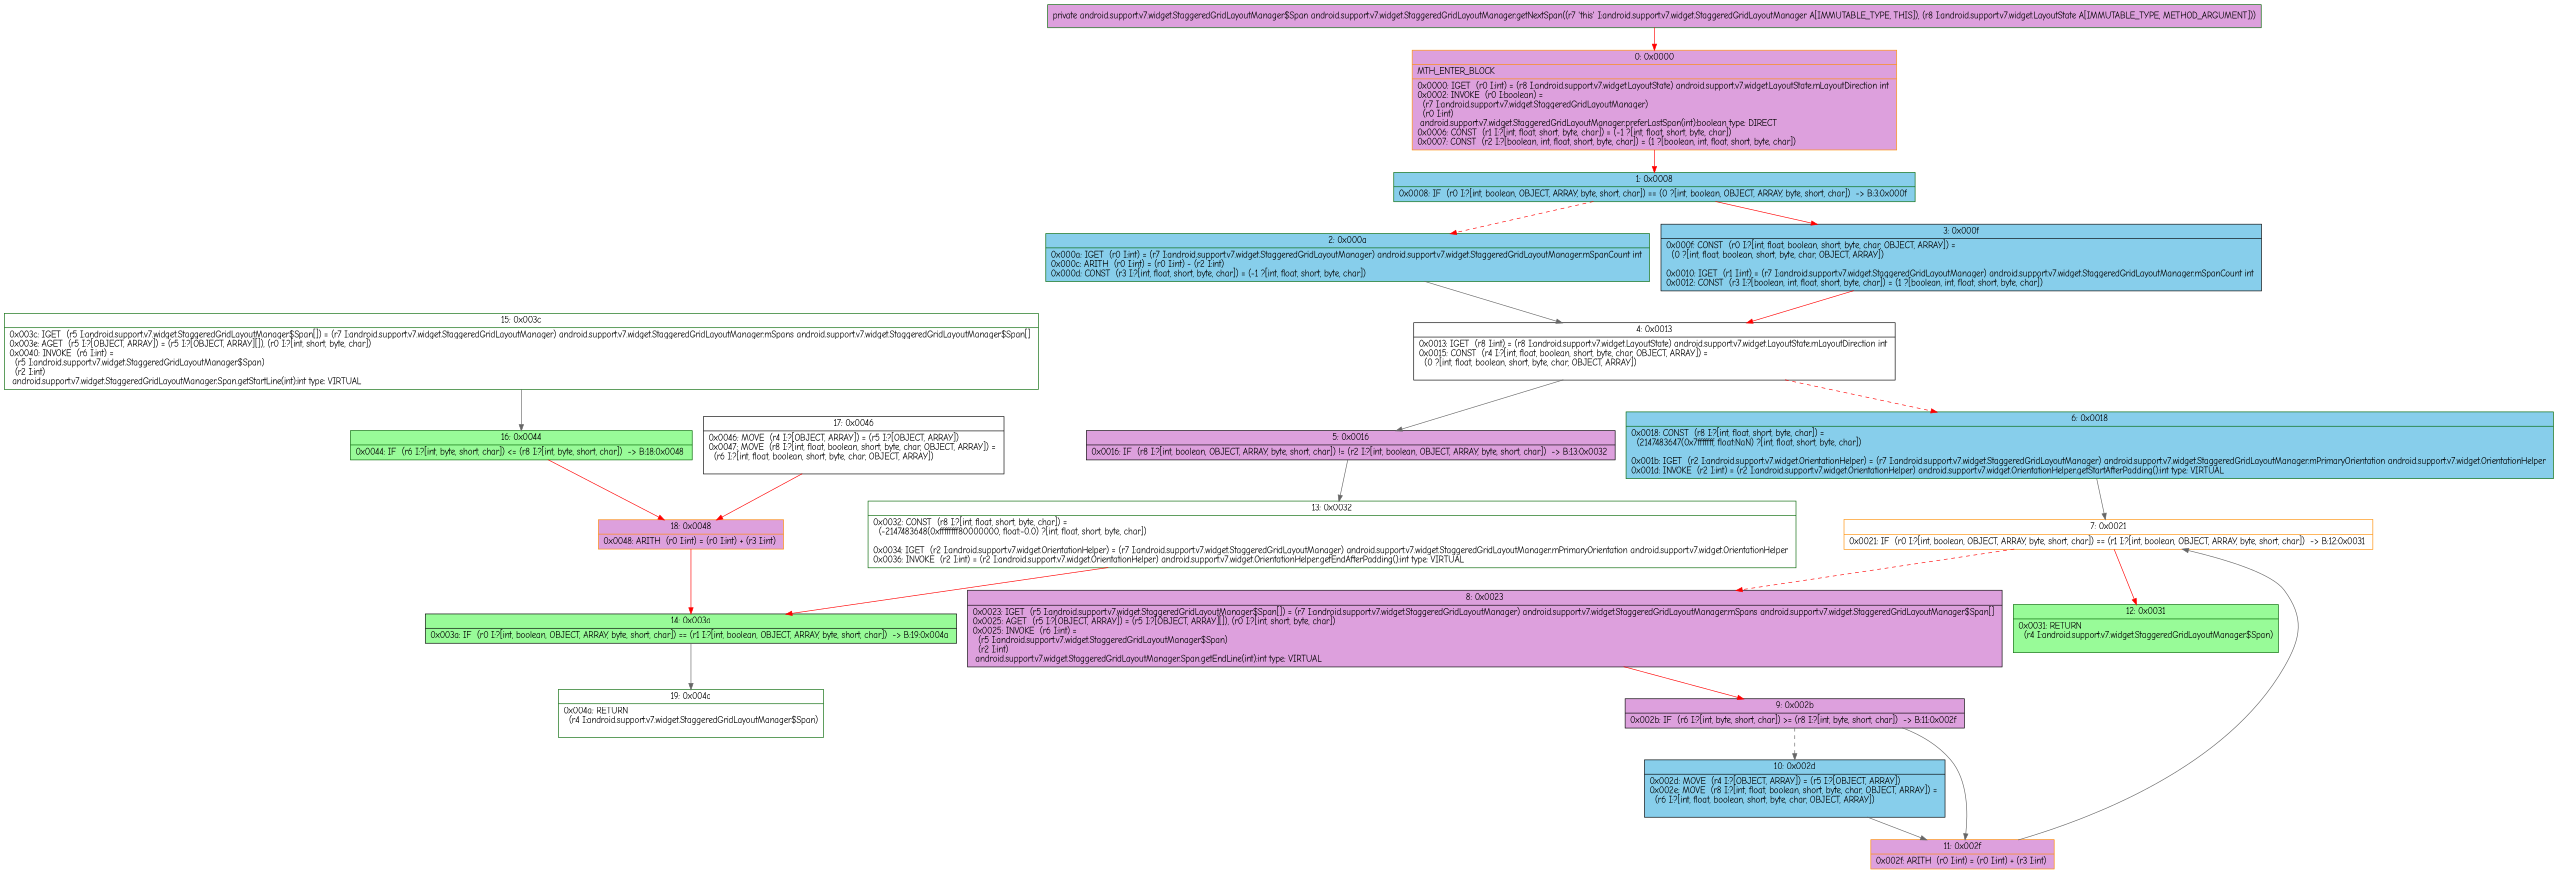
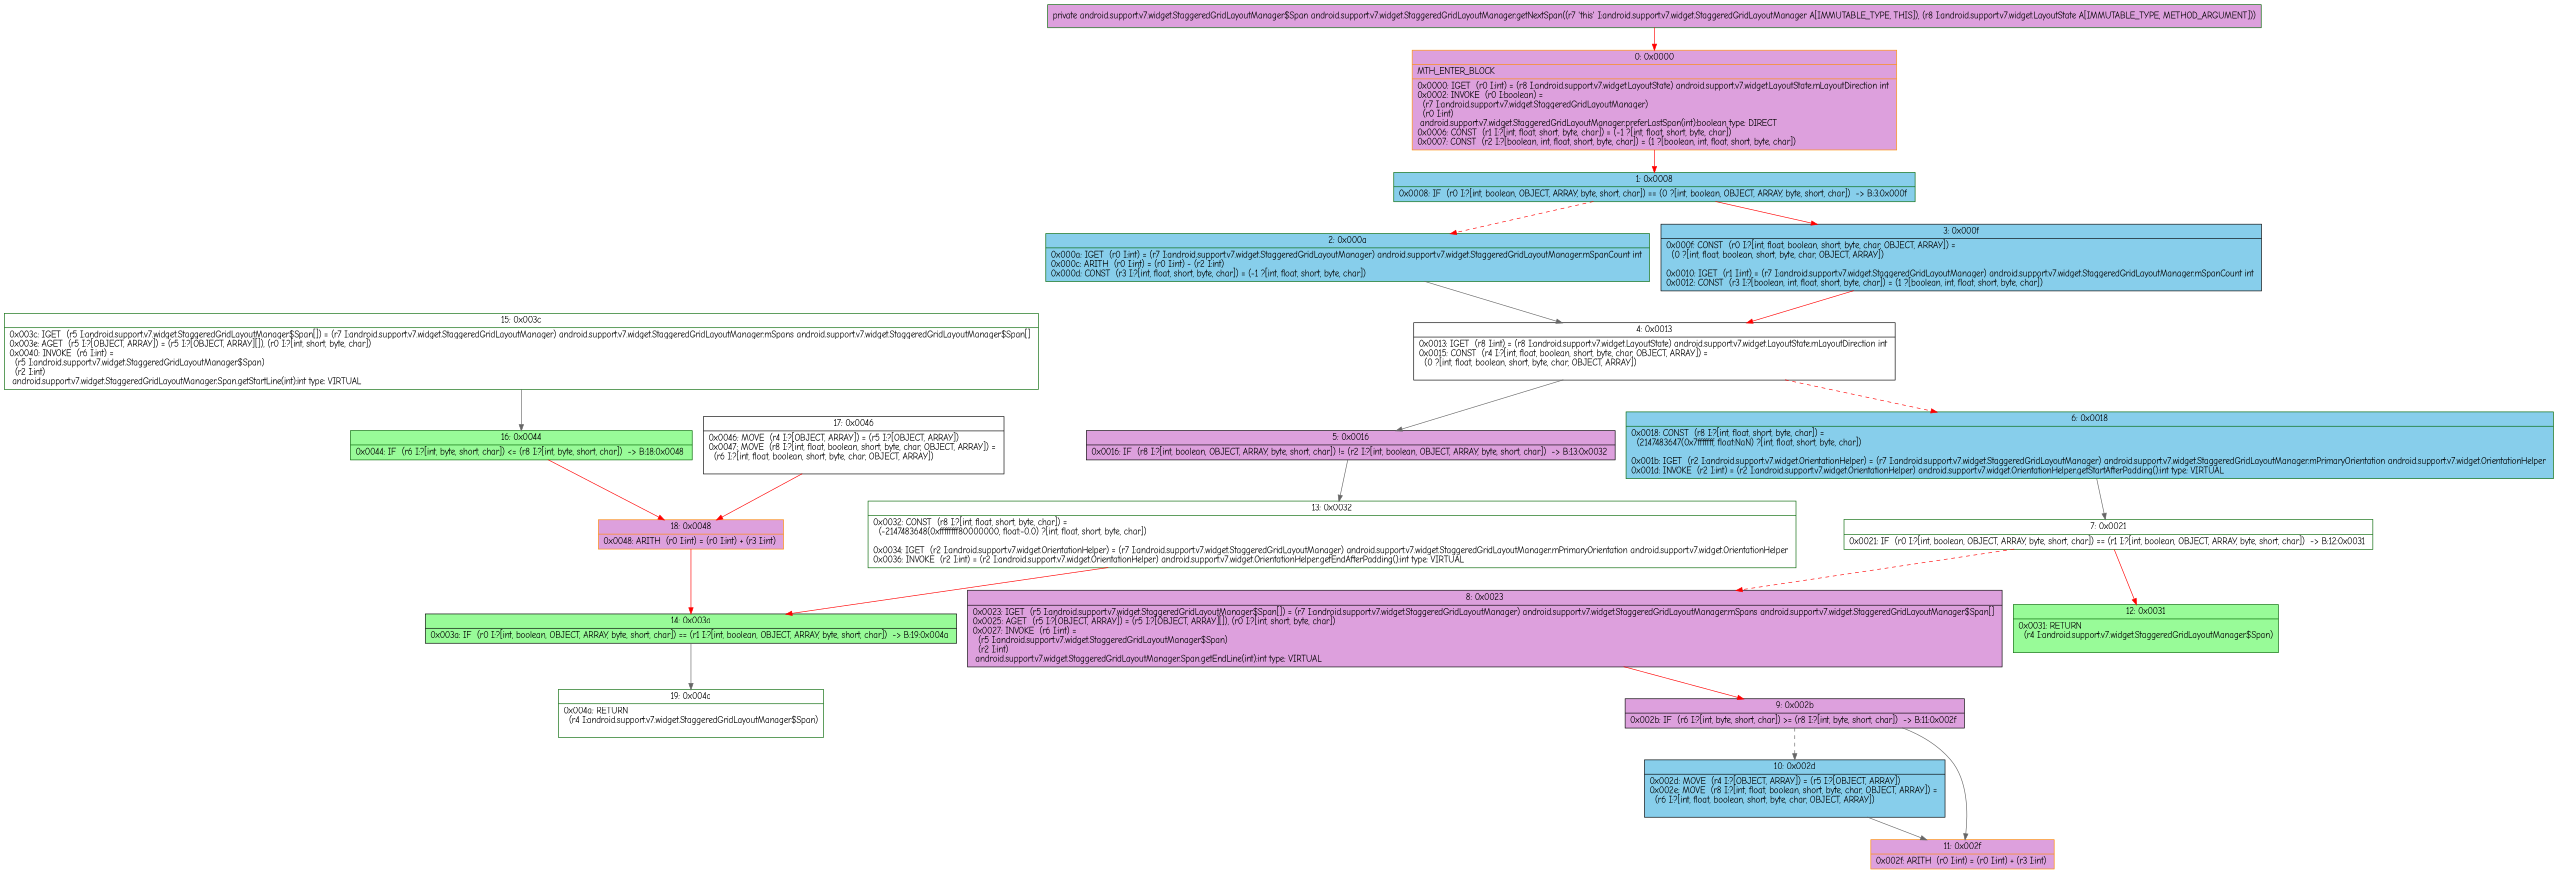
(2108, 534) -> (2108, 534)
(1026, 631) -> (1026, 631)
(2242, 720) -> none
